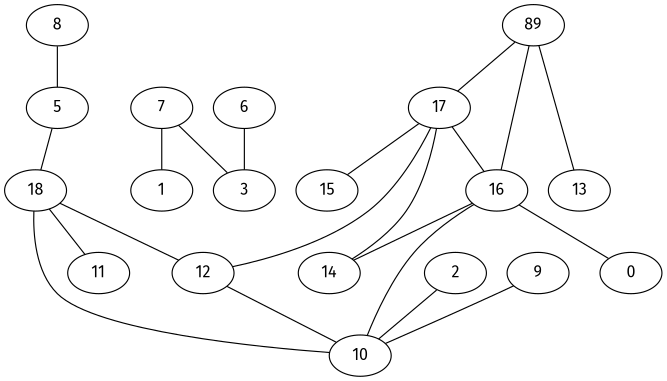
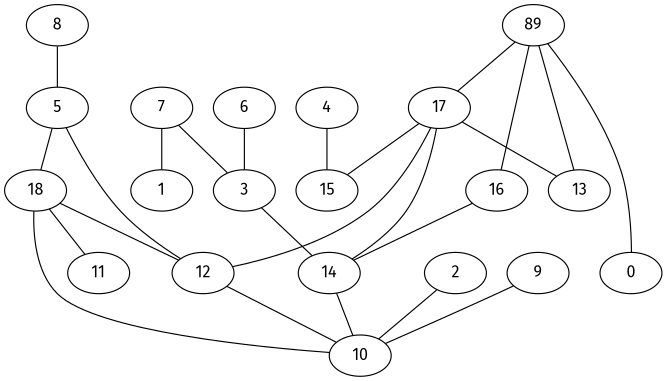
none -> (327, 108)
(468, 149) -> (514, 152)
none -> (113, 202)
none -> (287, 232)
(564, 232) -> (609, 141)
(408, 260) -> (345, 314)
